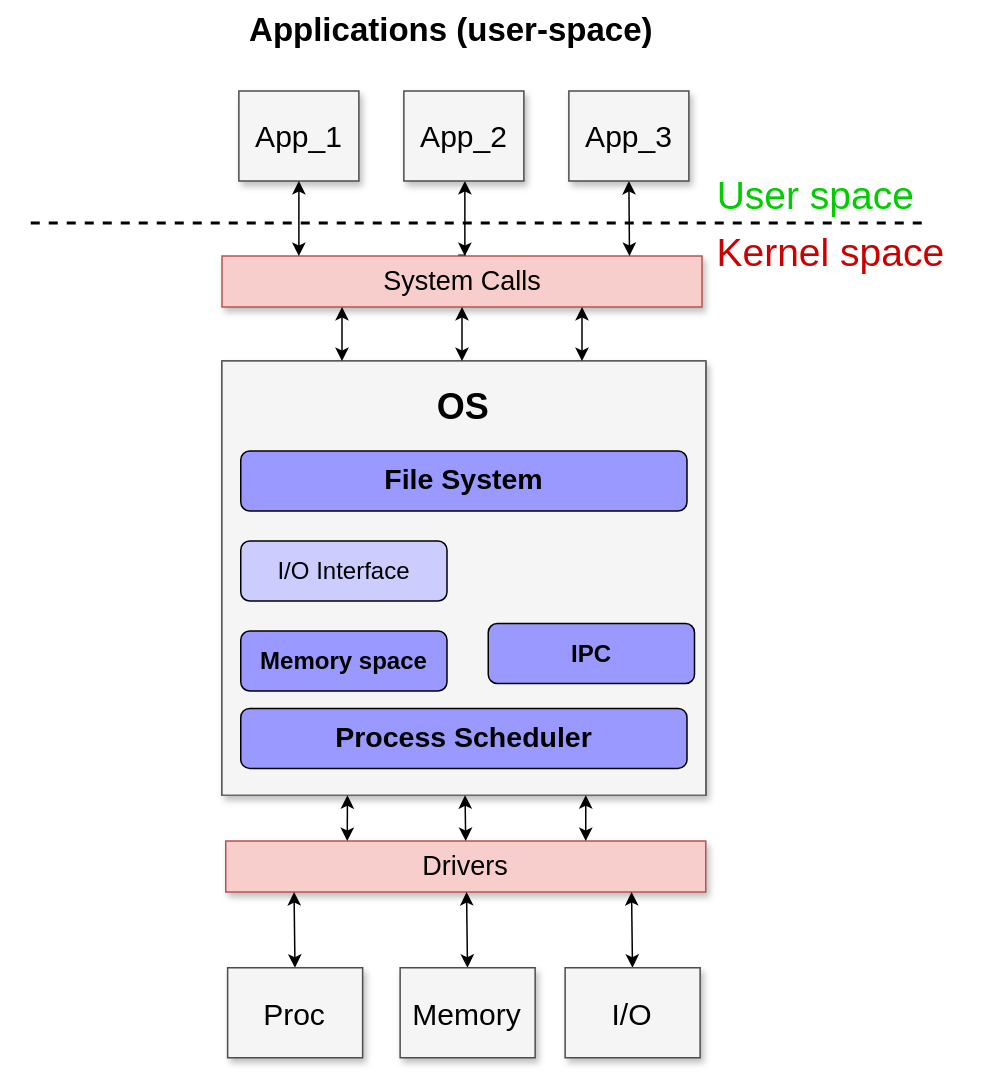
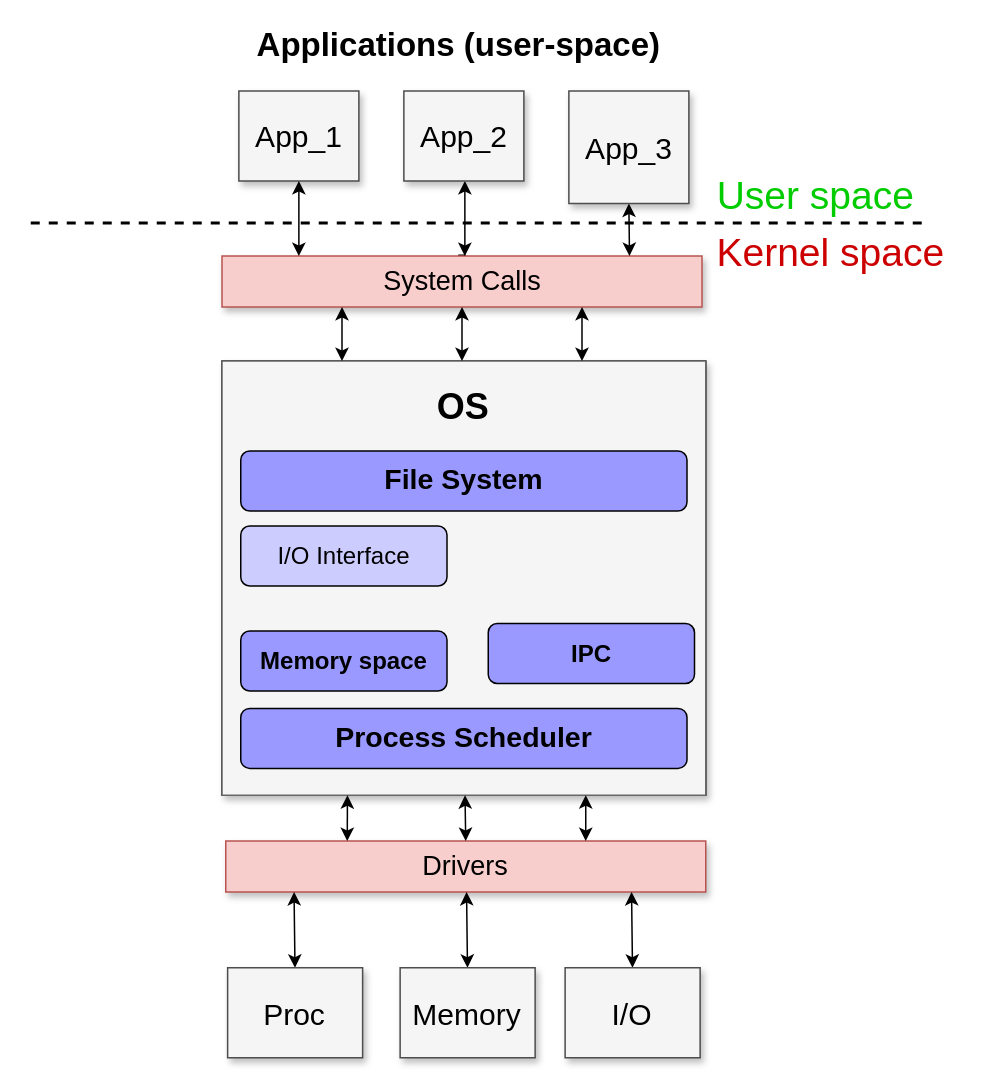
(451, 31) -> (458, 46)
(629, 136) -> (629, 147)
(344, 571) -> (344, 556)
